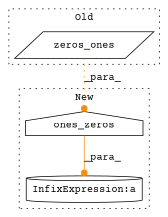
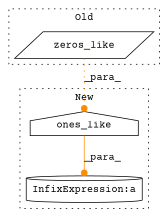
(84, 45) -> (84, 45)
(84, 125) -> (84, 125)
